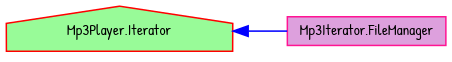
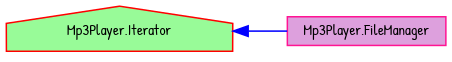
(367, 31) -> (367, 31)
